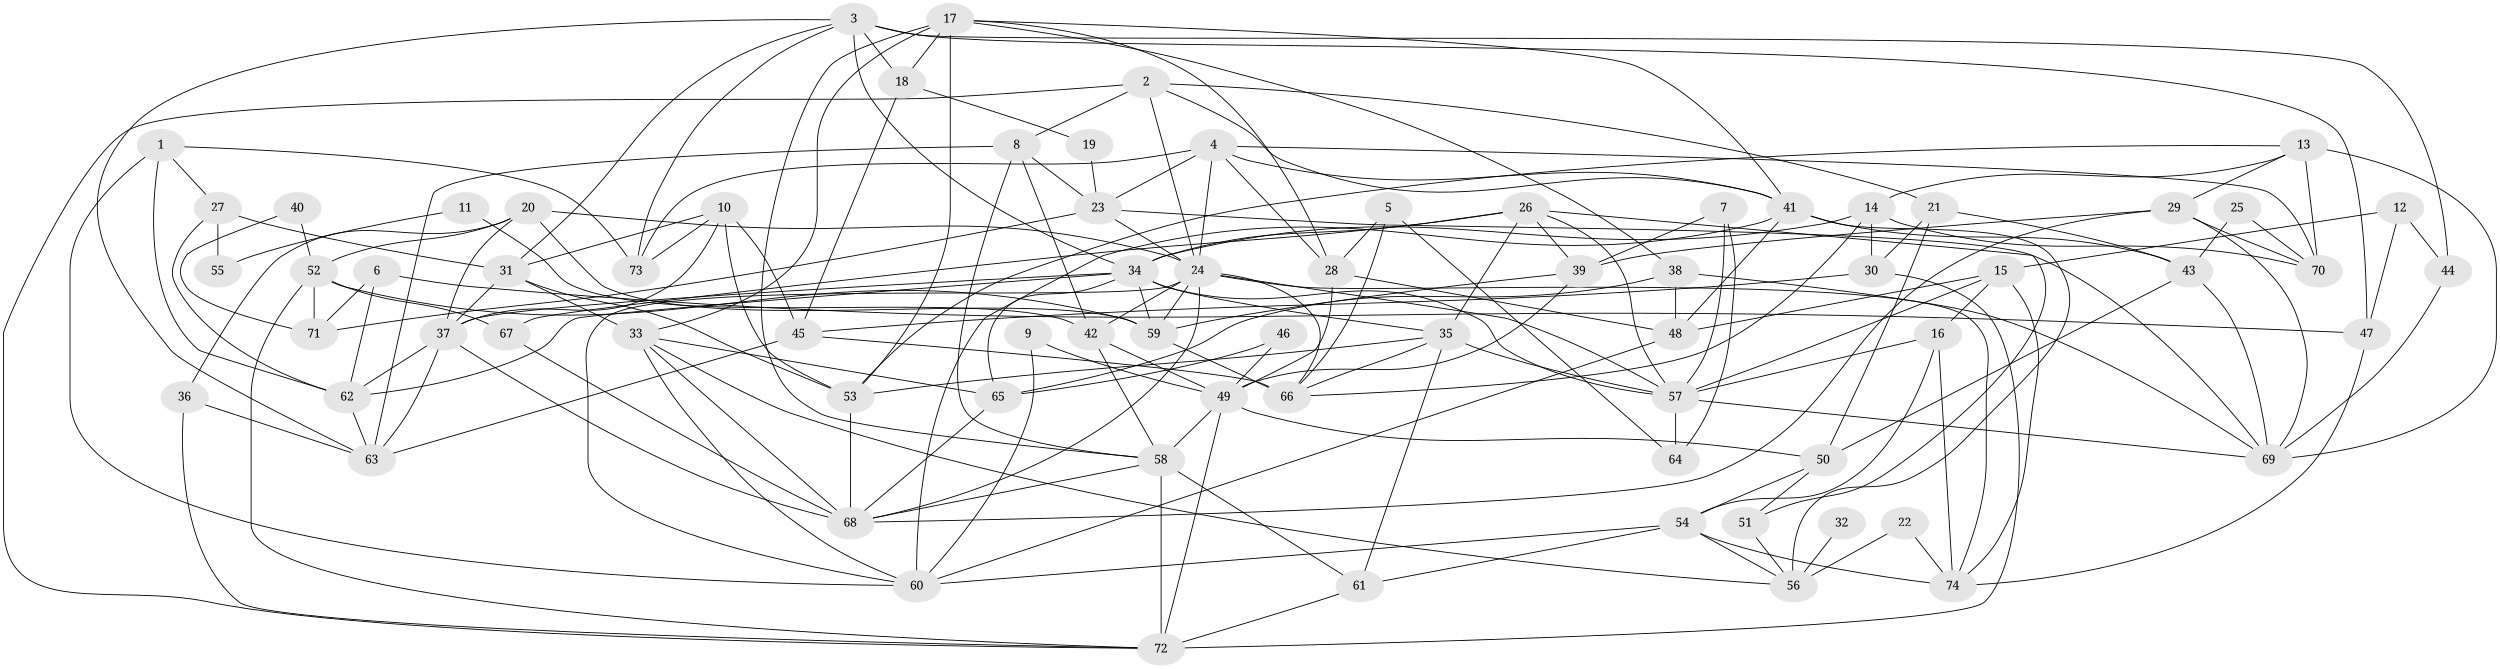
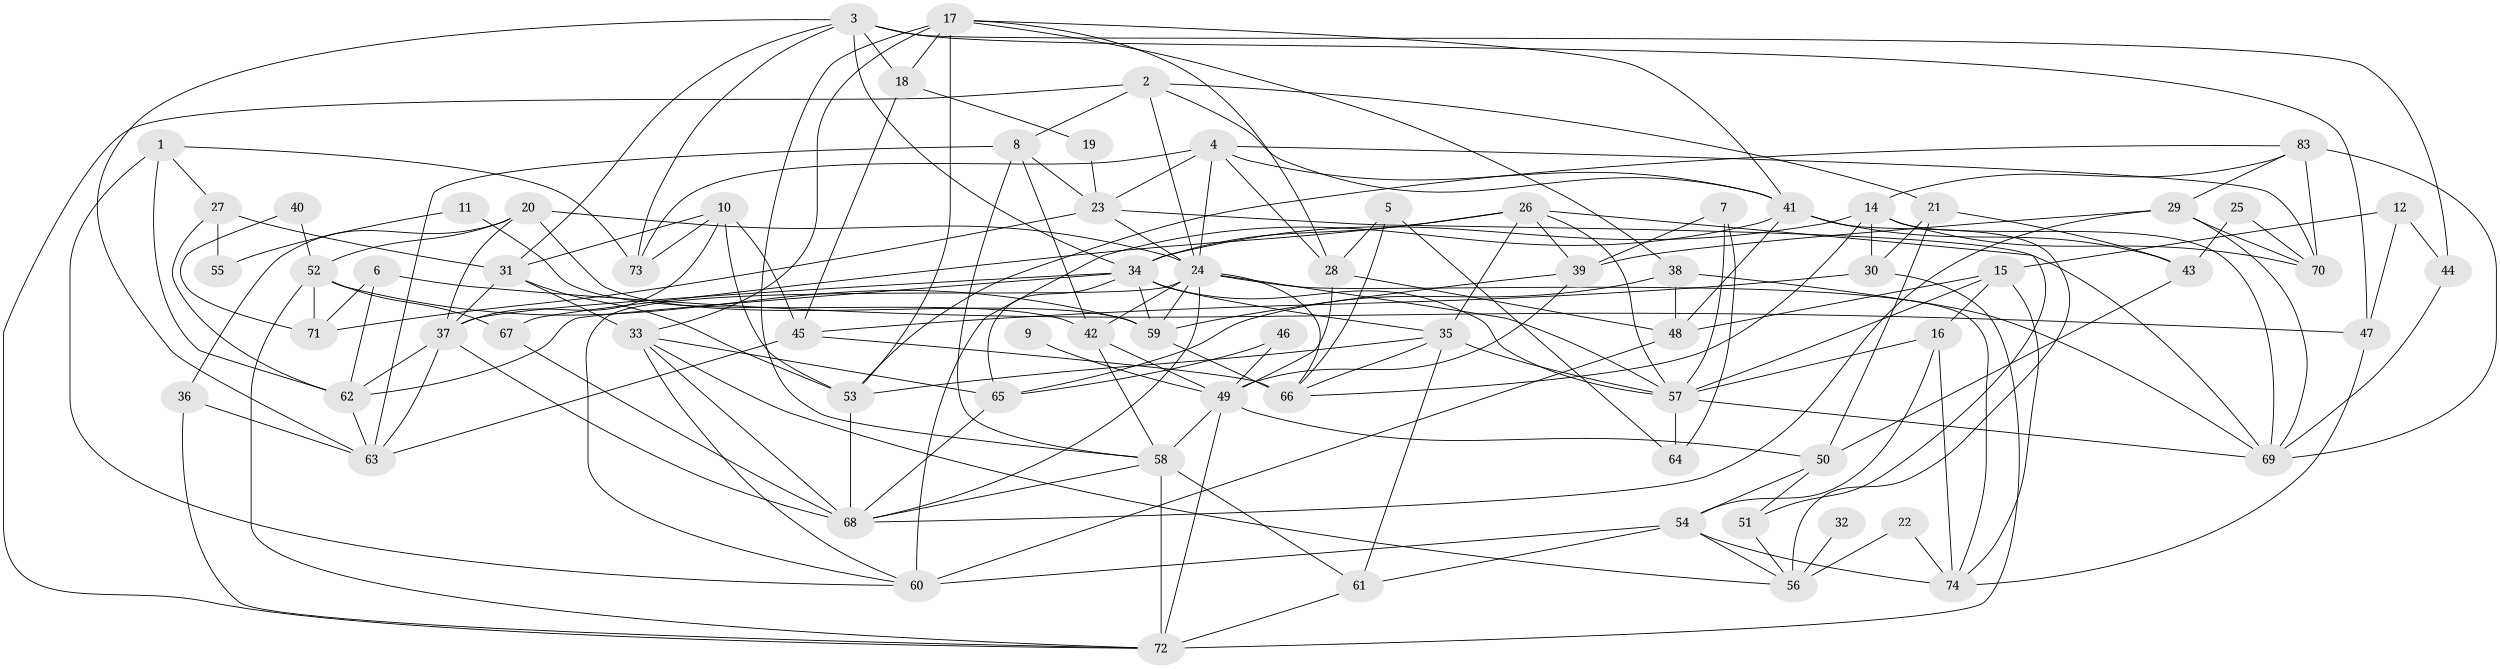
(2304, 145) -> (2304, 145)
(2248, 359) -> (2158, 236)
(1008, 465) -> none
